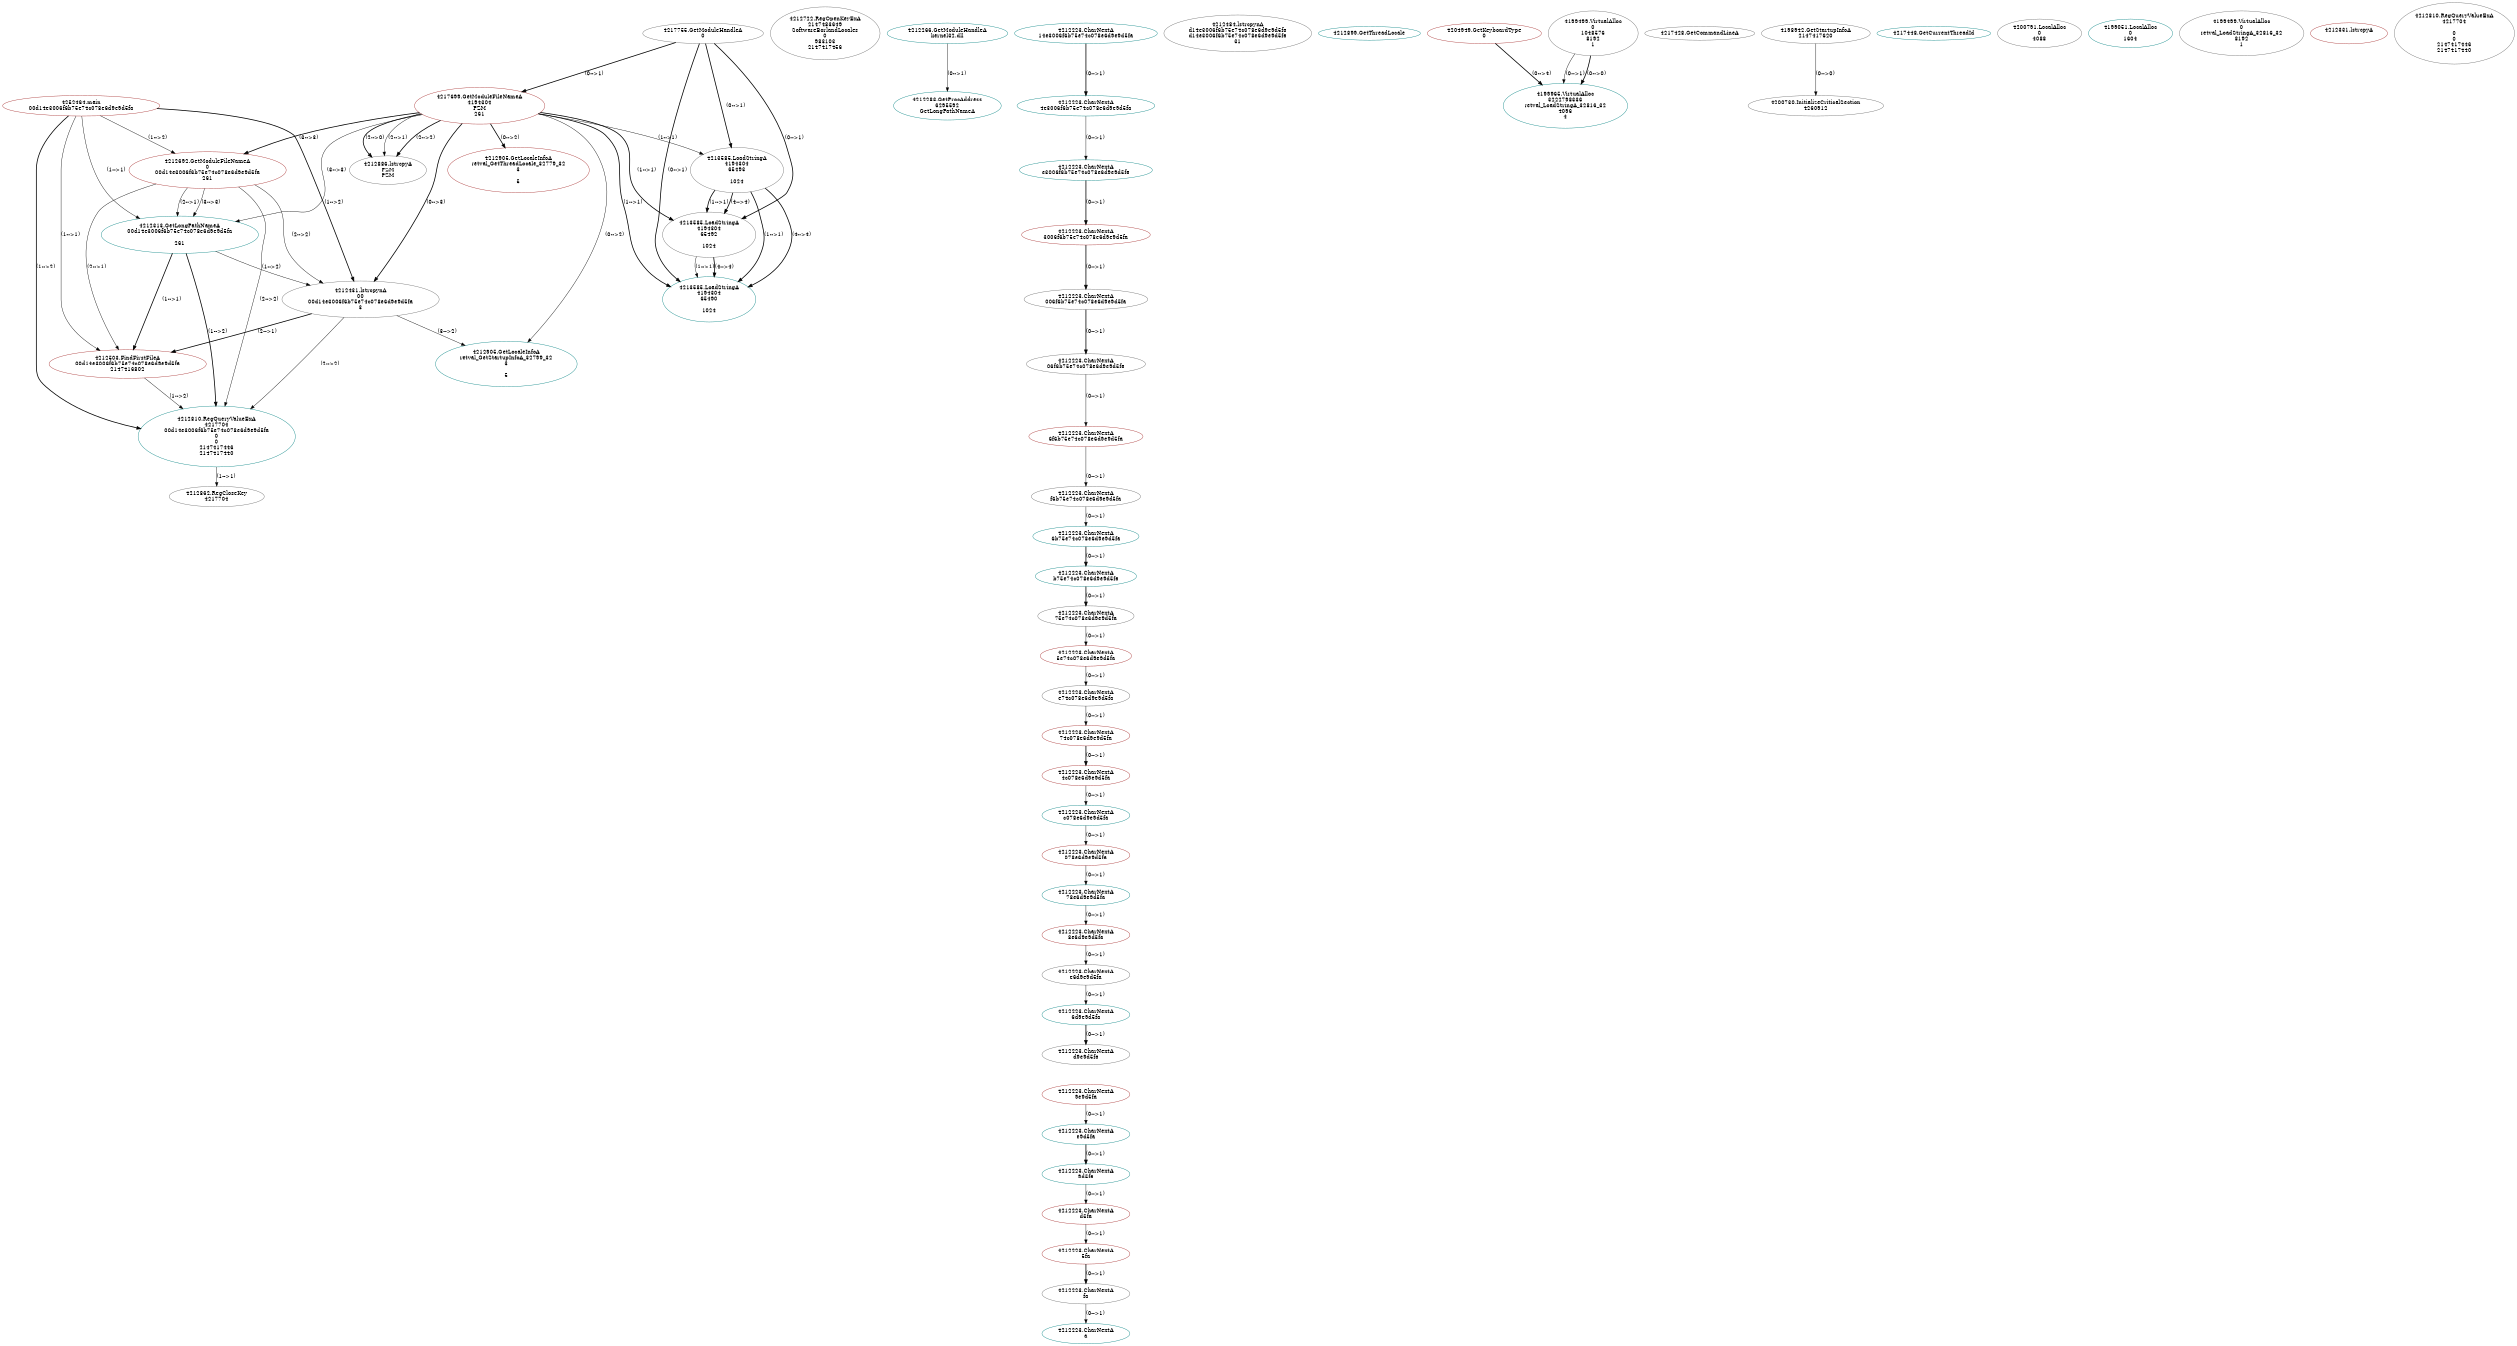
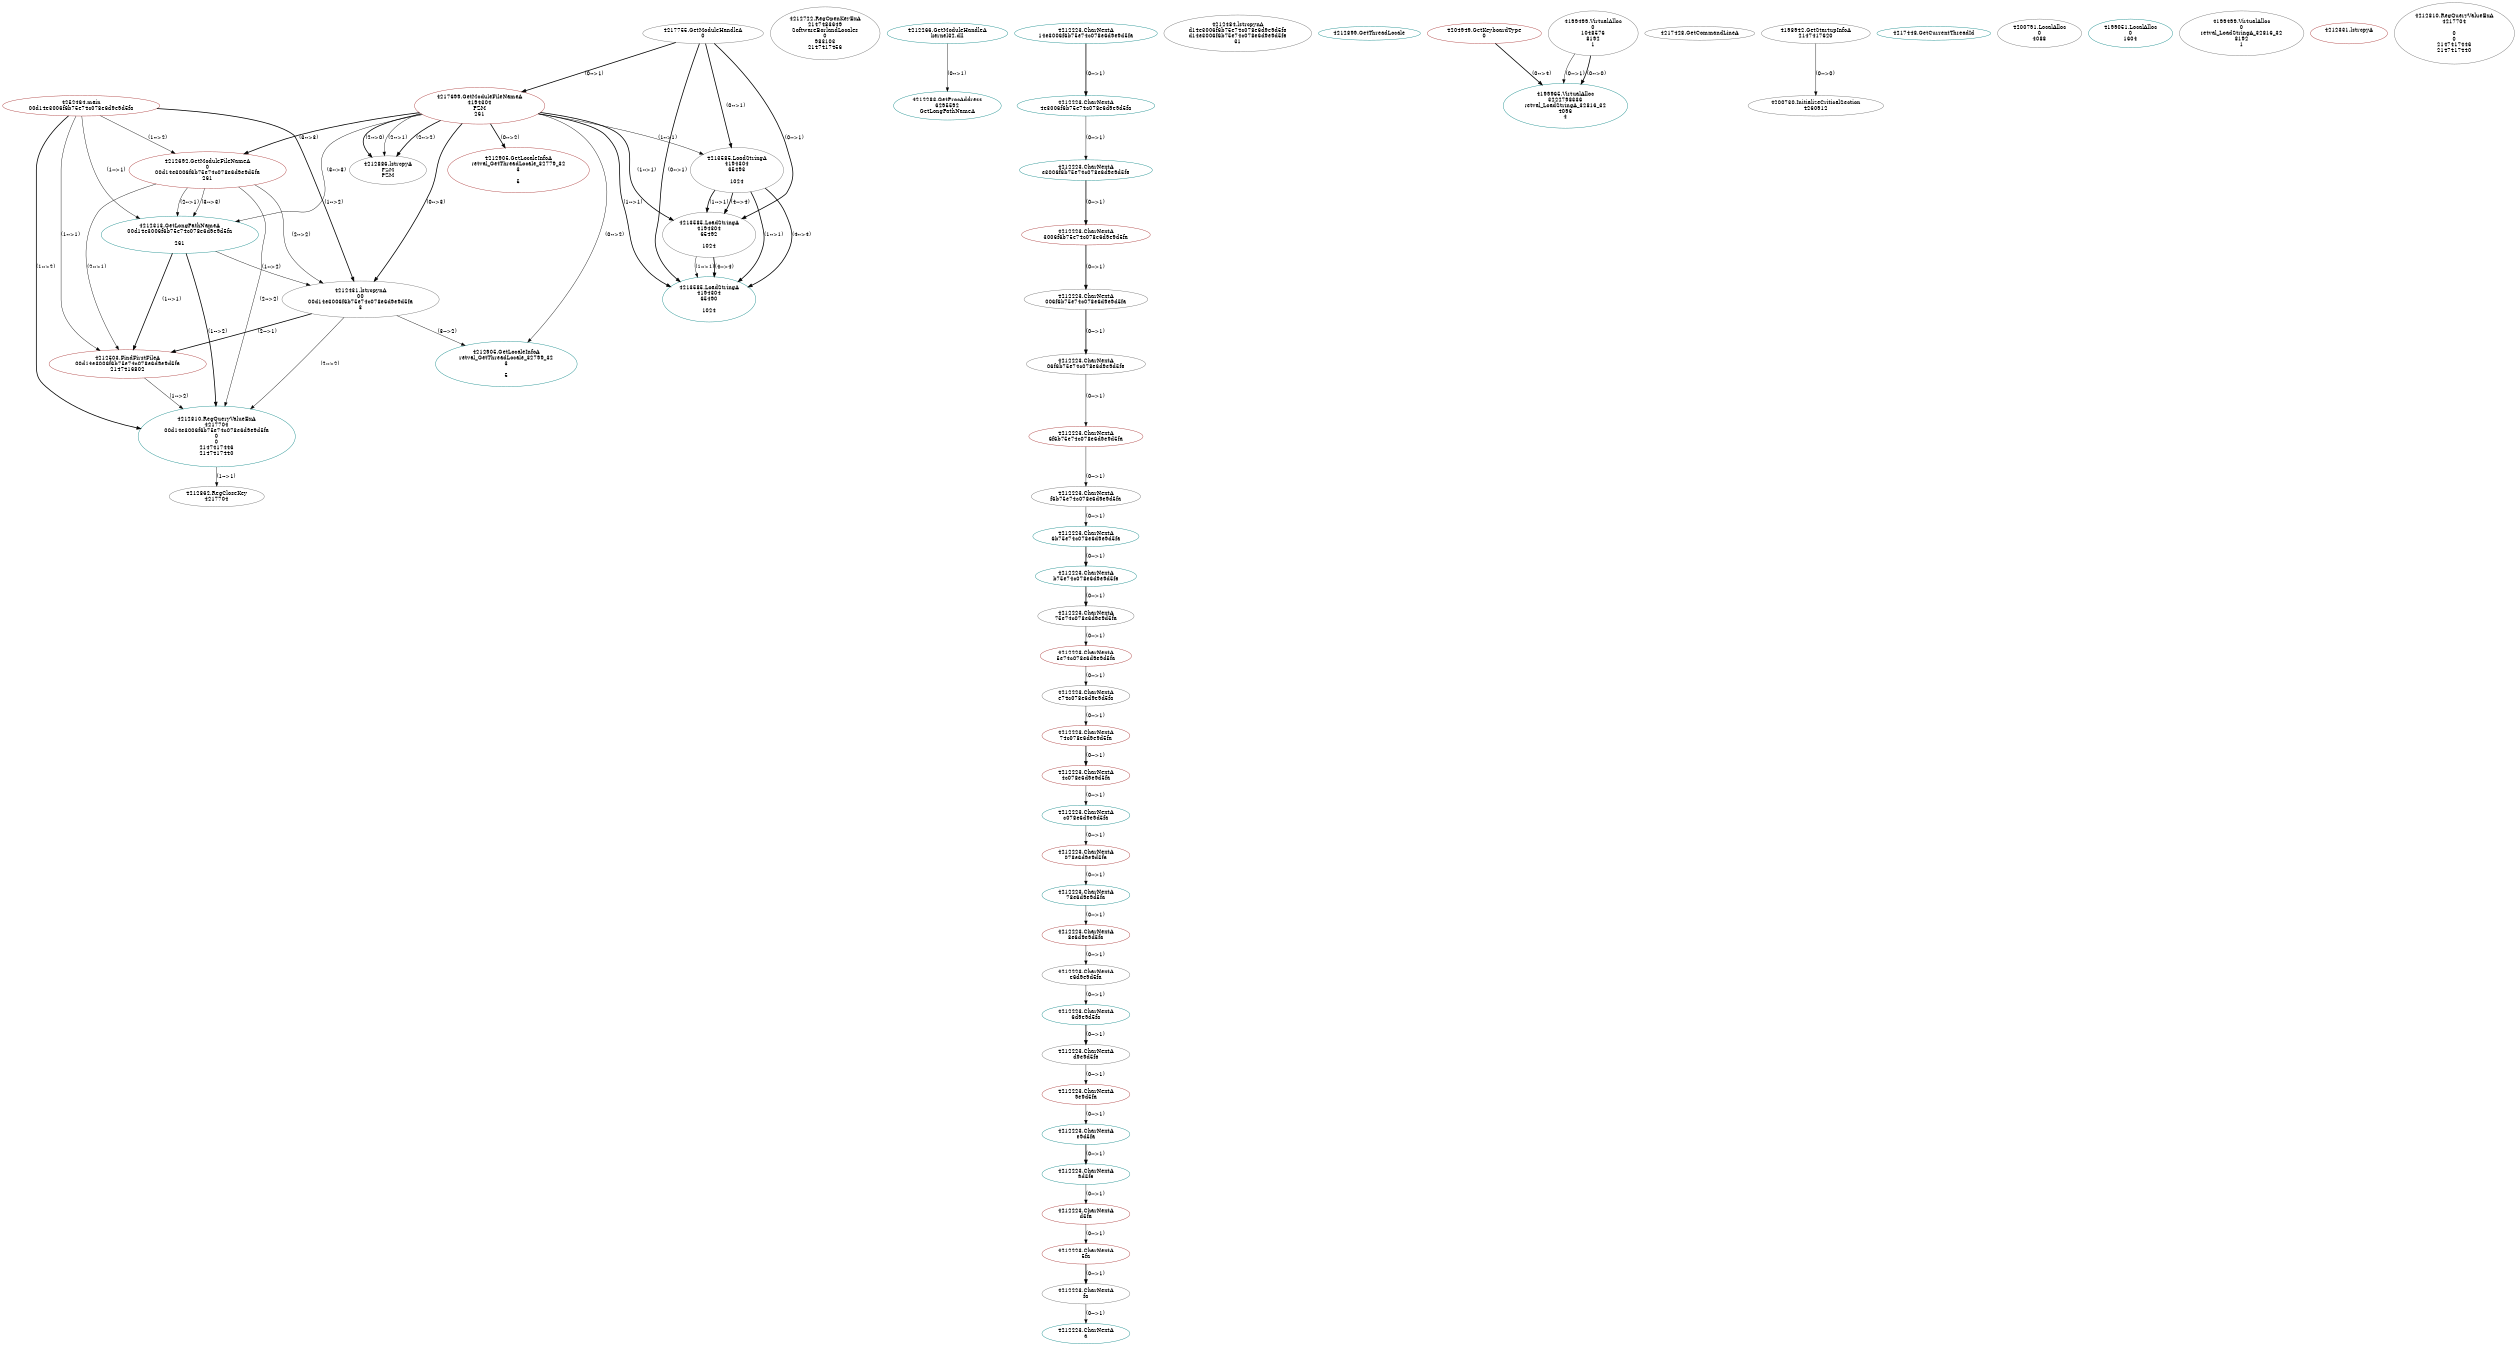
(506, 364) -> (506, 364)
none -> (1086, 1072)
